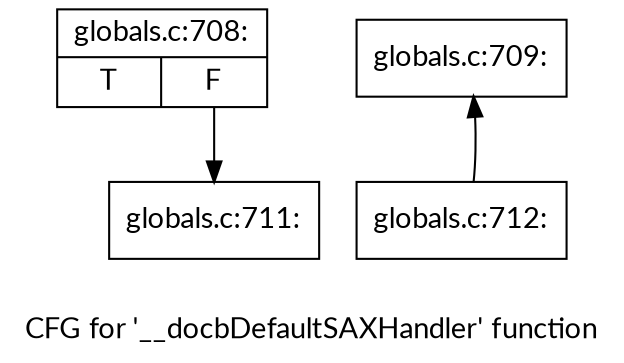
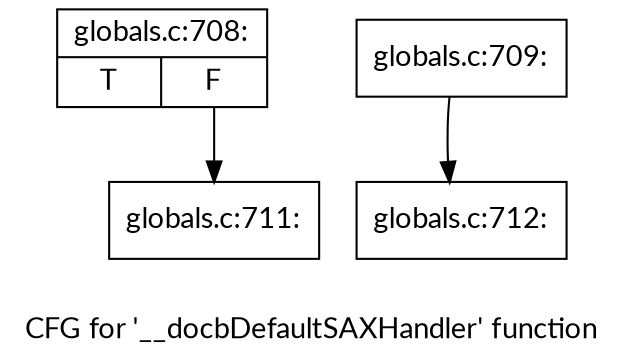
(475, 150) -> (448, 129)
